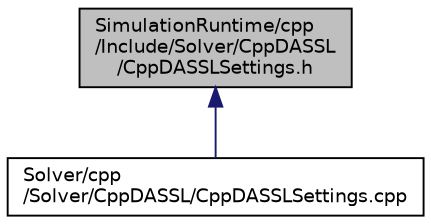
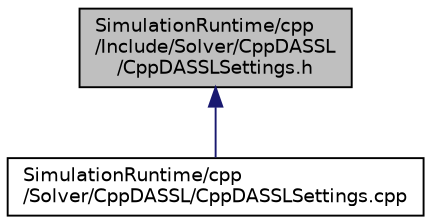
(216, 187) -> (216, 187)
